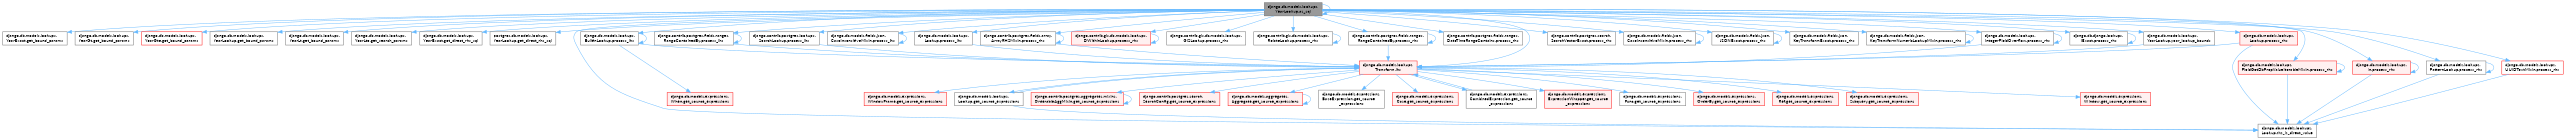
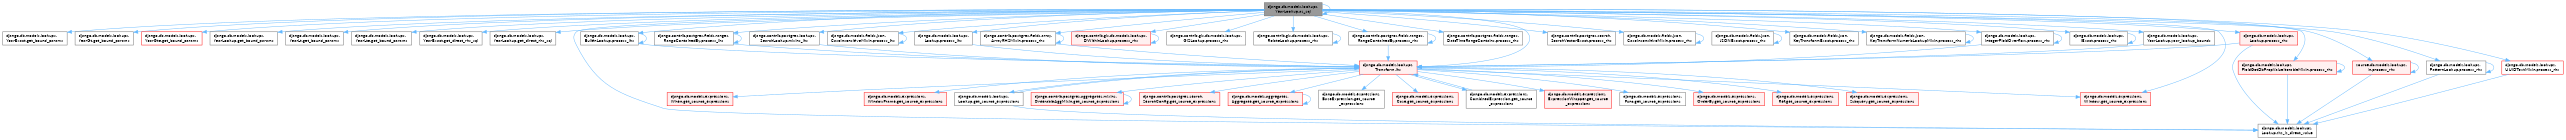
(1544, 18) -> (1826, 15)
(382, 38) -> (382, 38)
(523, 38) -> (523, 38)
(784, 38) -> (784, 38)
(2099, 38) -> (2099, 38)
(653, 68) -> (970, 85)
(2381, 68) -> (2381, 68)
